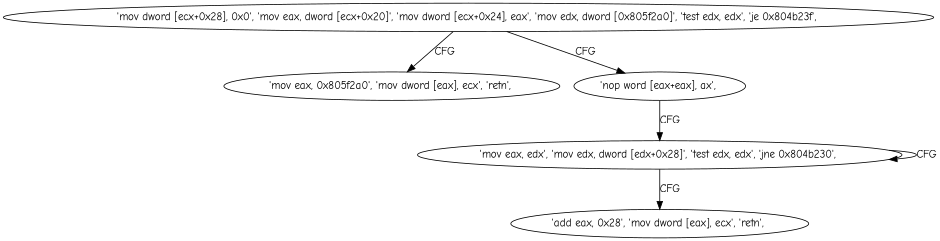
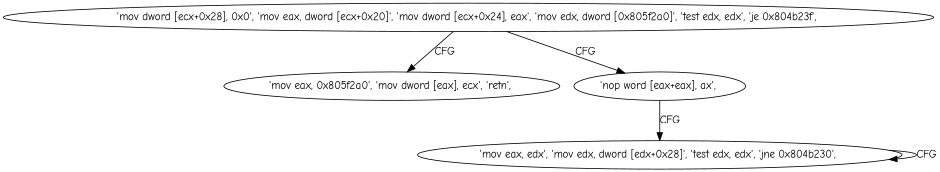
(660, 224) -> none
